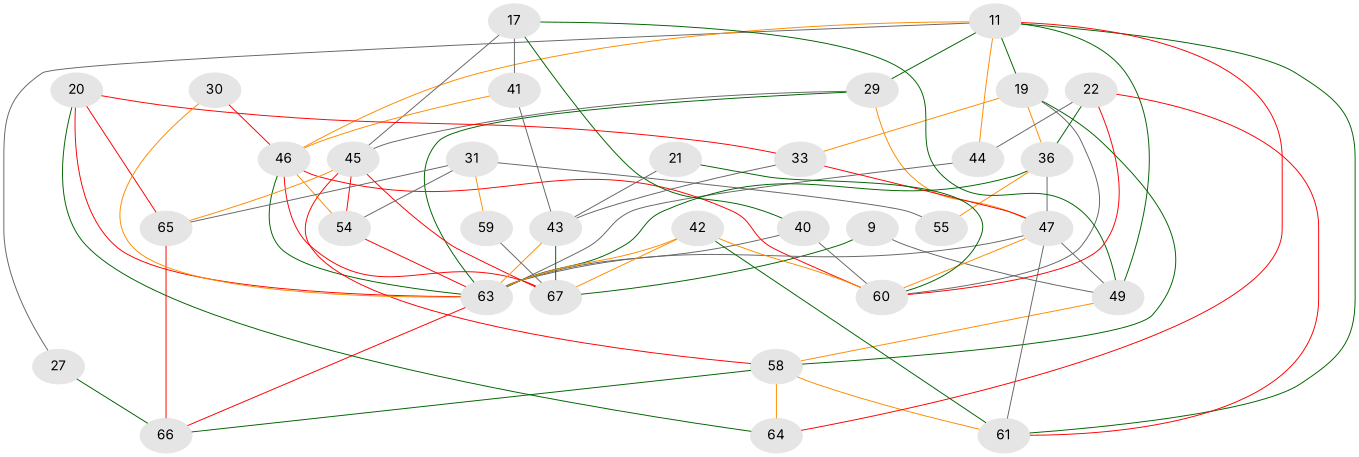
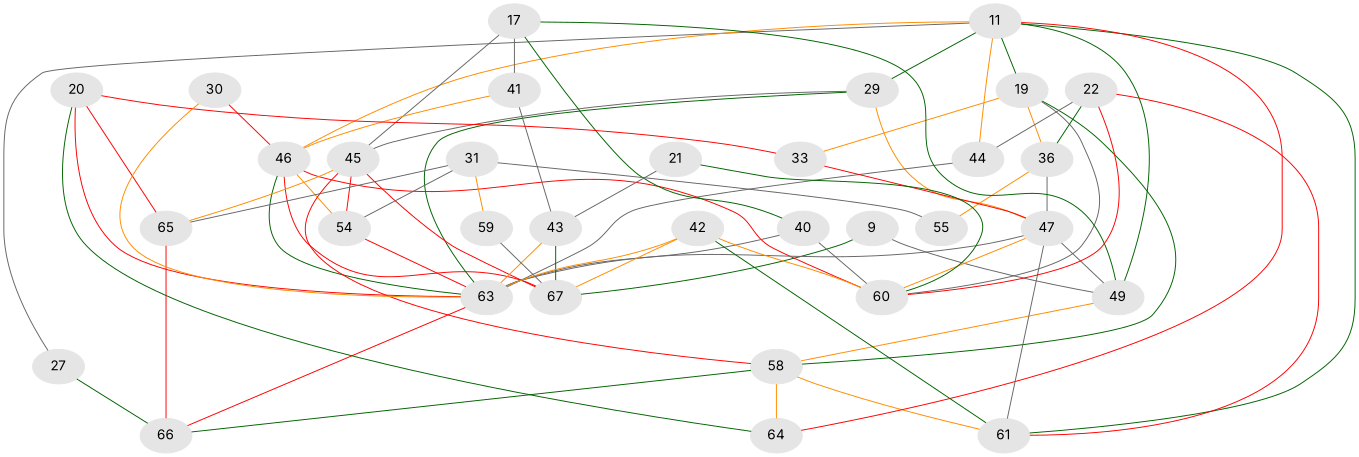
(655, 193) -> none
(664, 211) -> none
